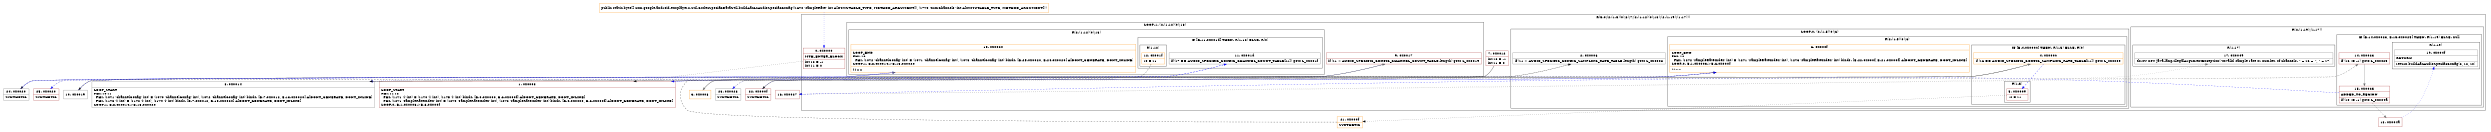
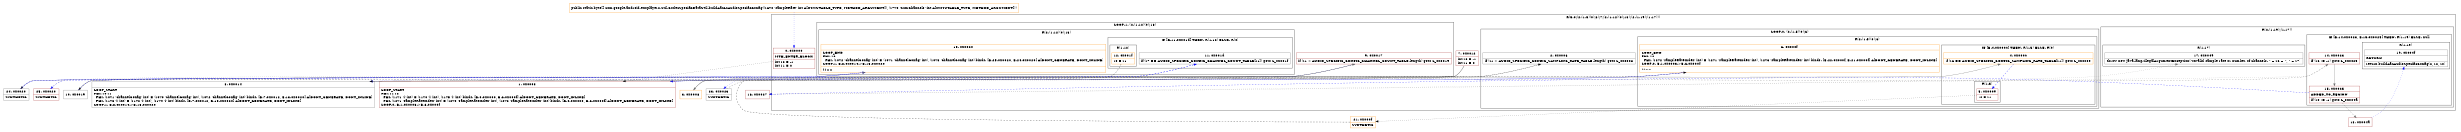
(758, 95) -> none
